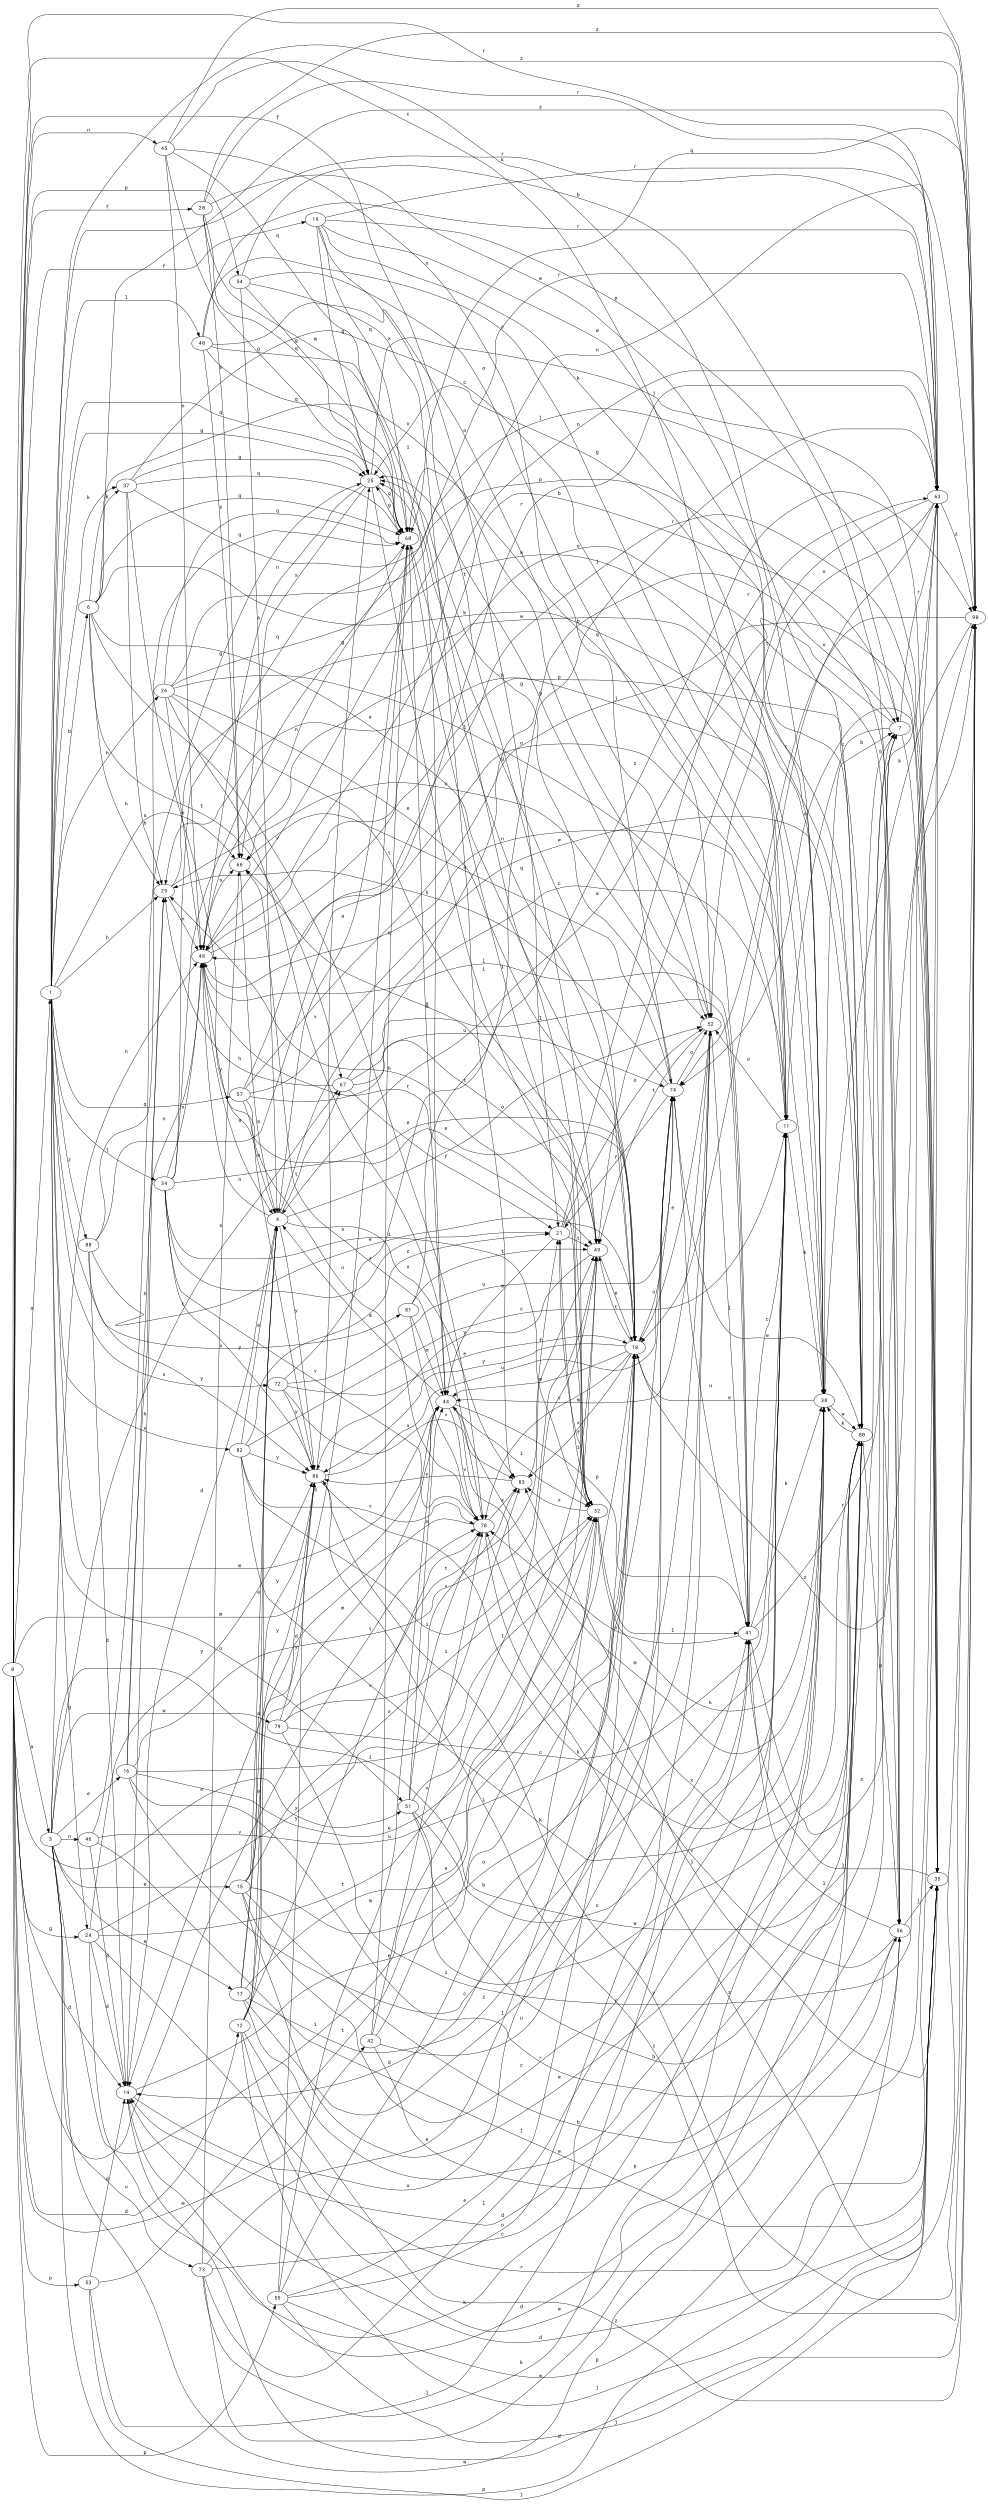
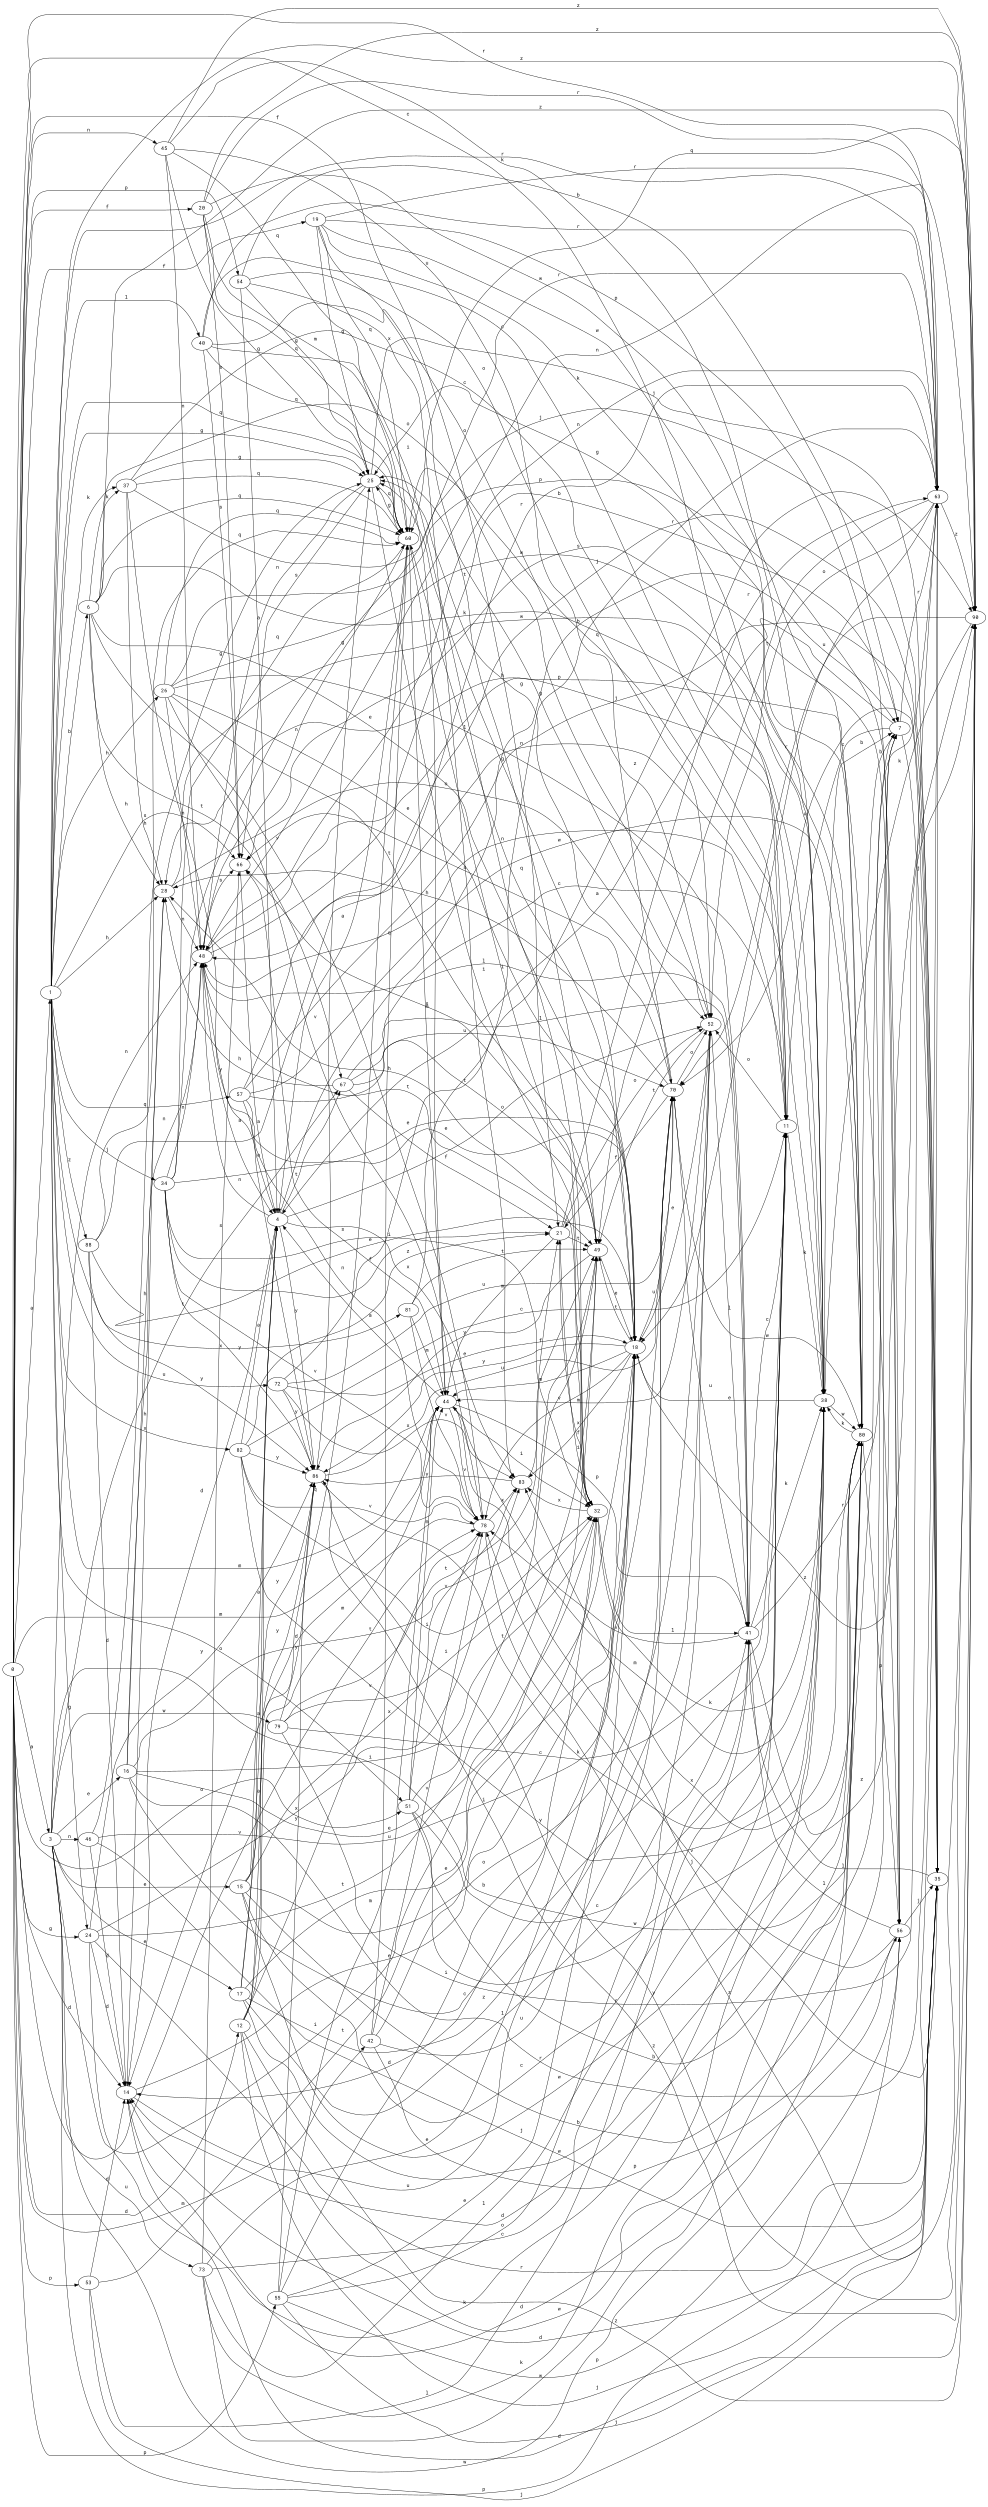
(164, 891) -> (164, 891)
(673, 1090) -> (673, 1090)
(541, 1820) -> (541, 1820)
